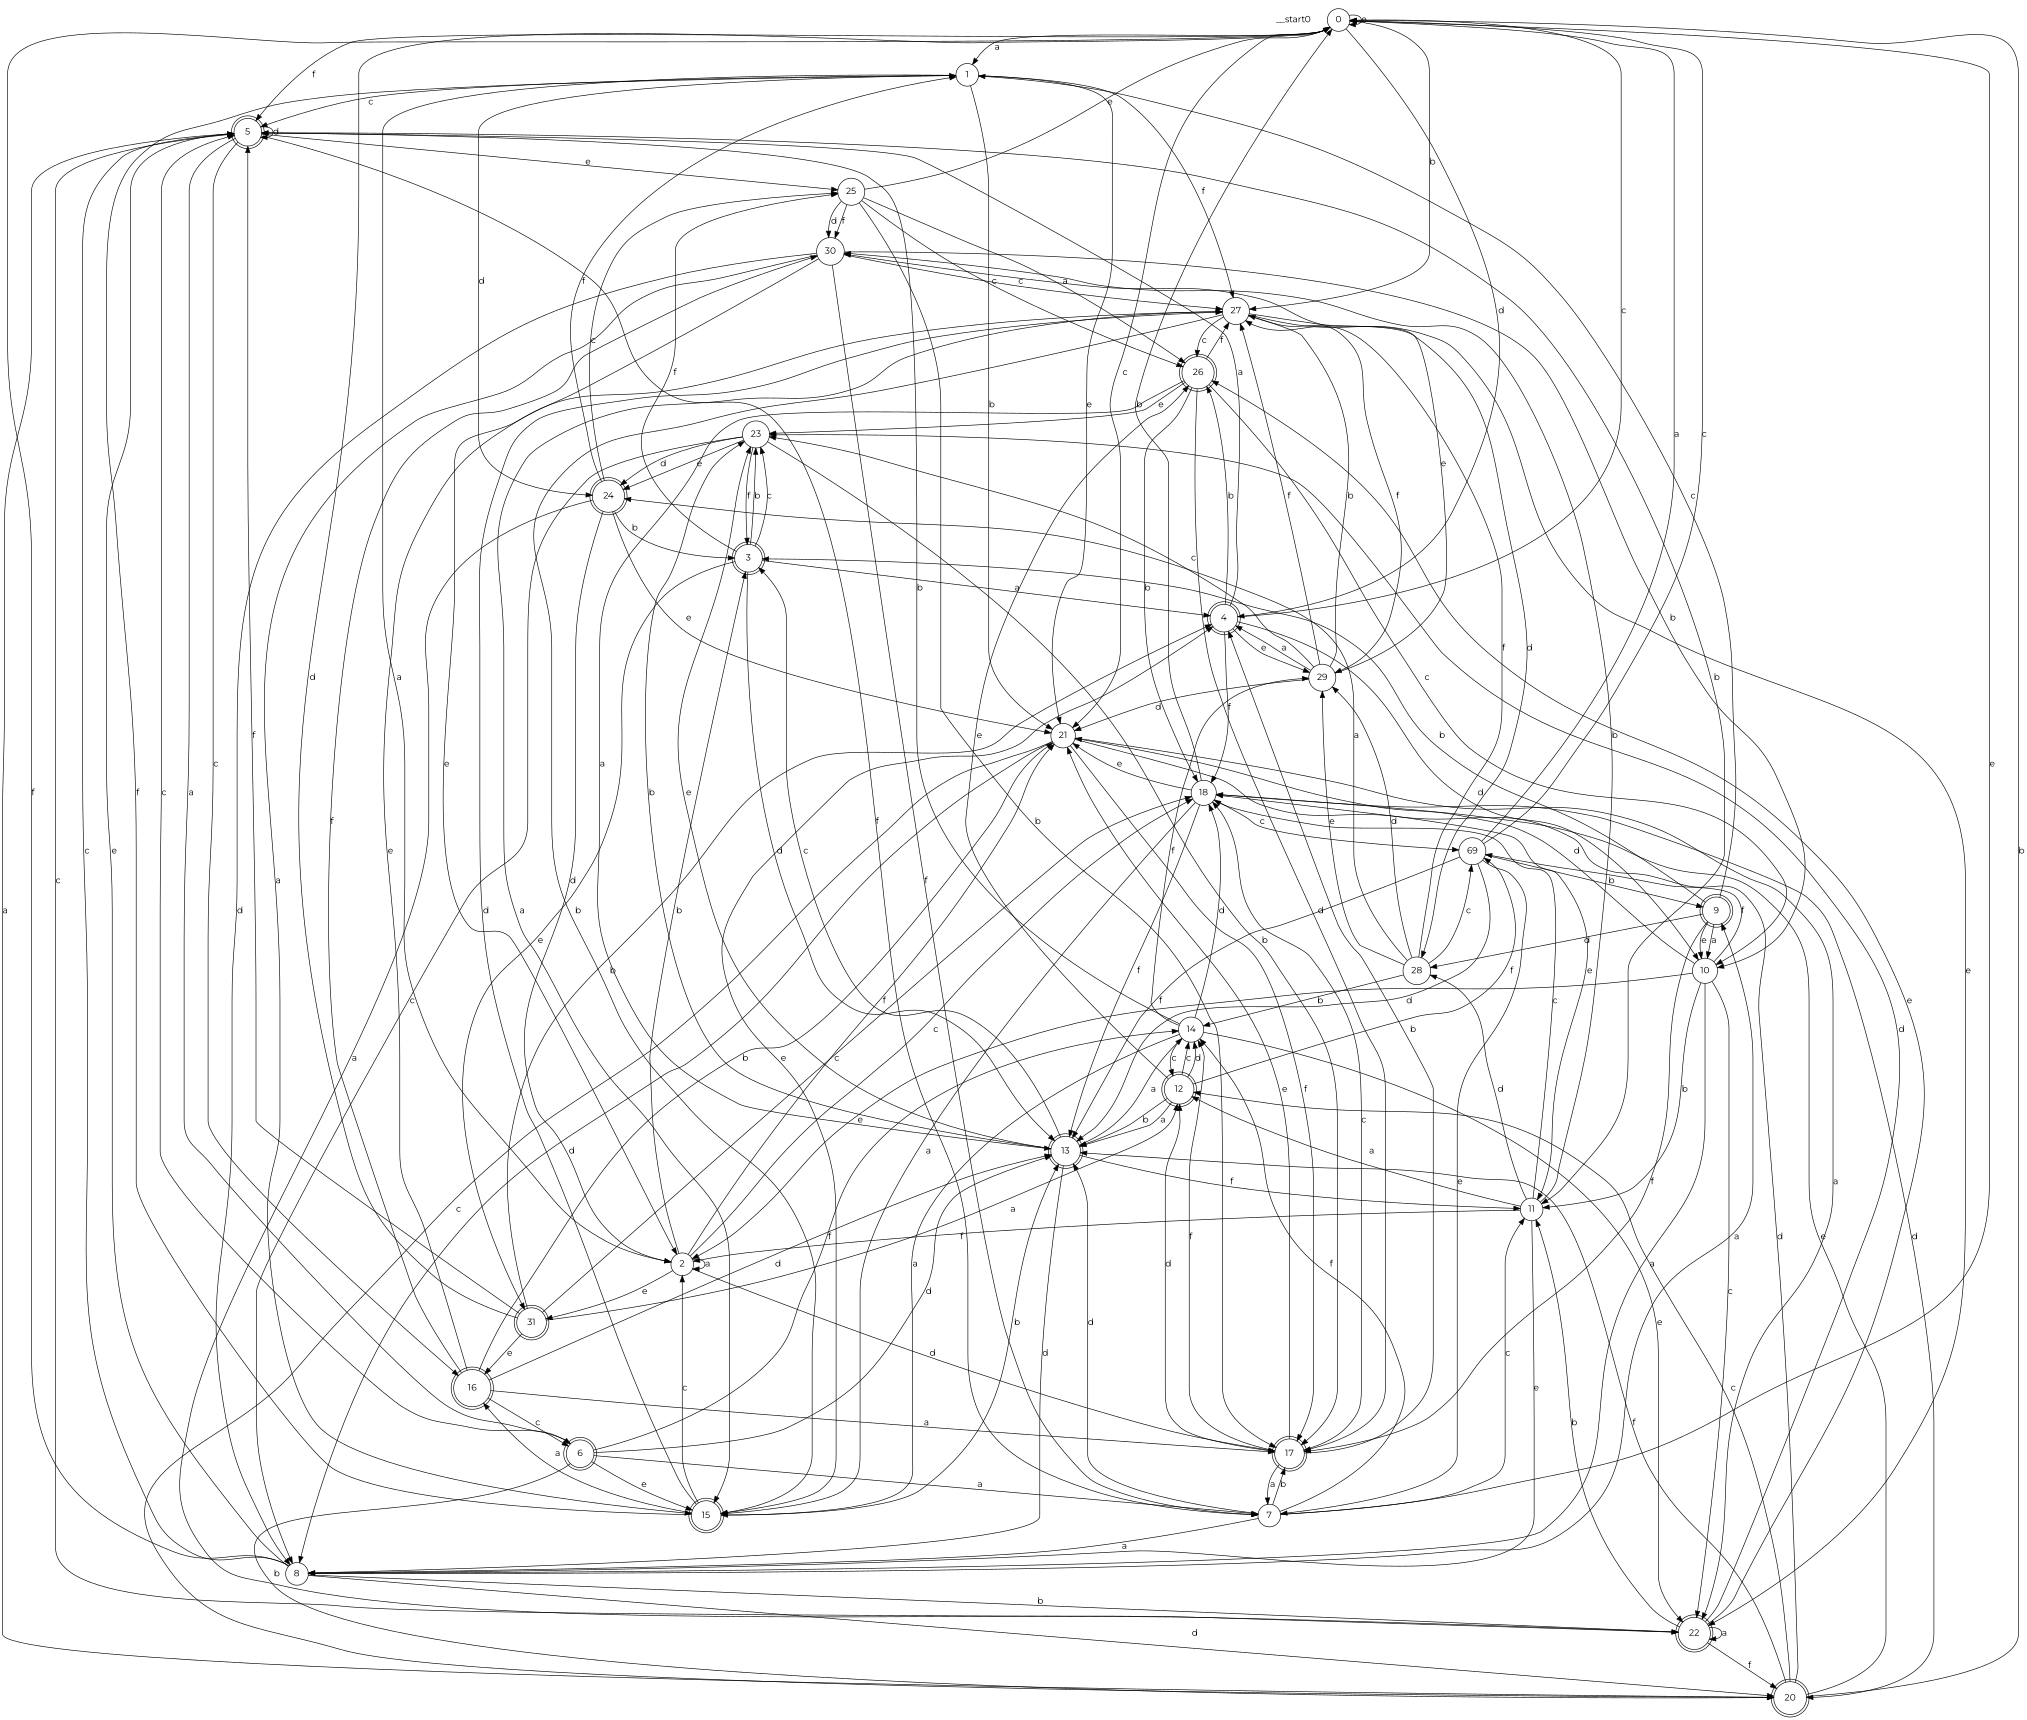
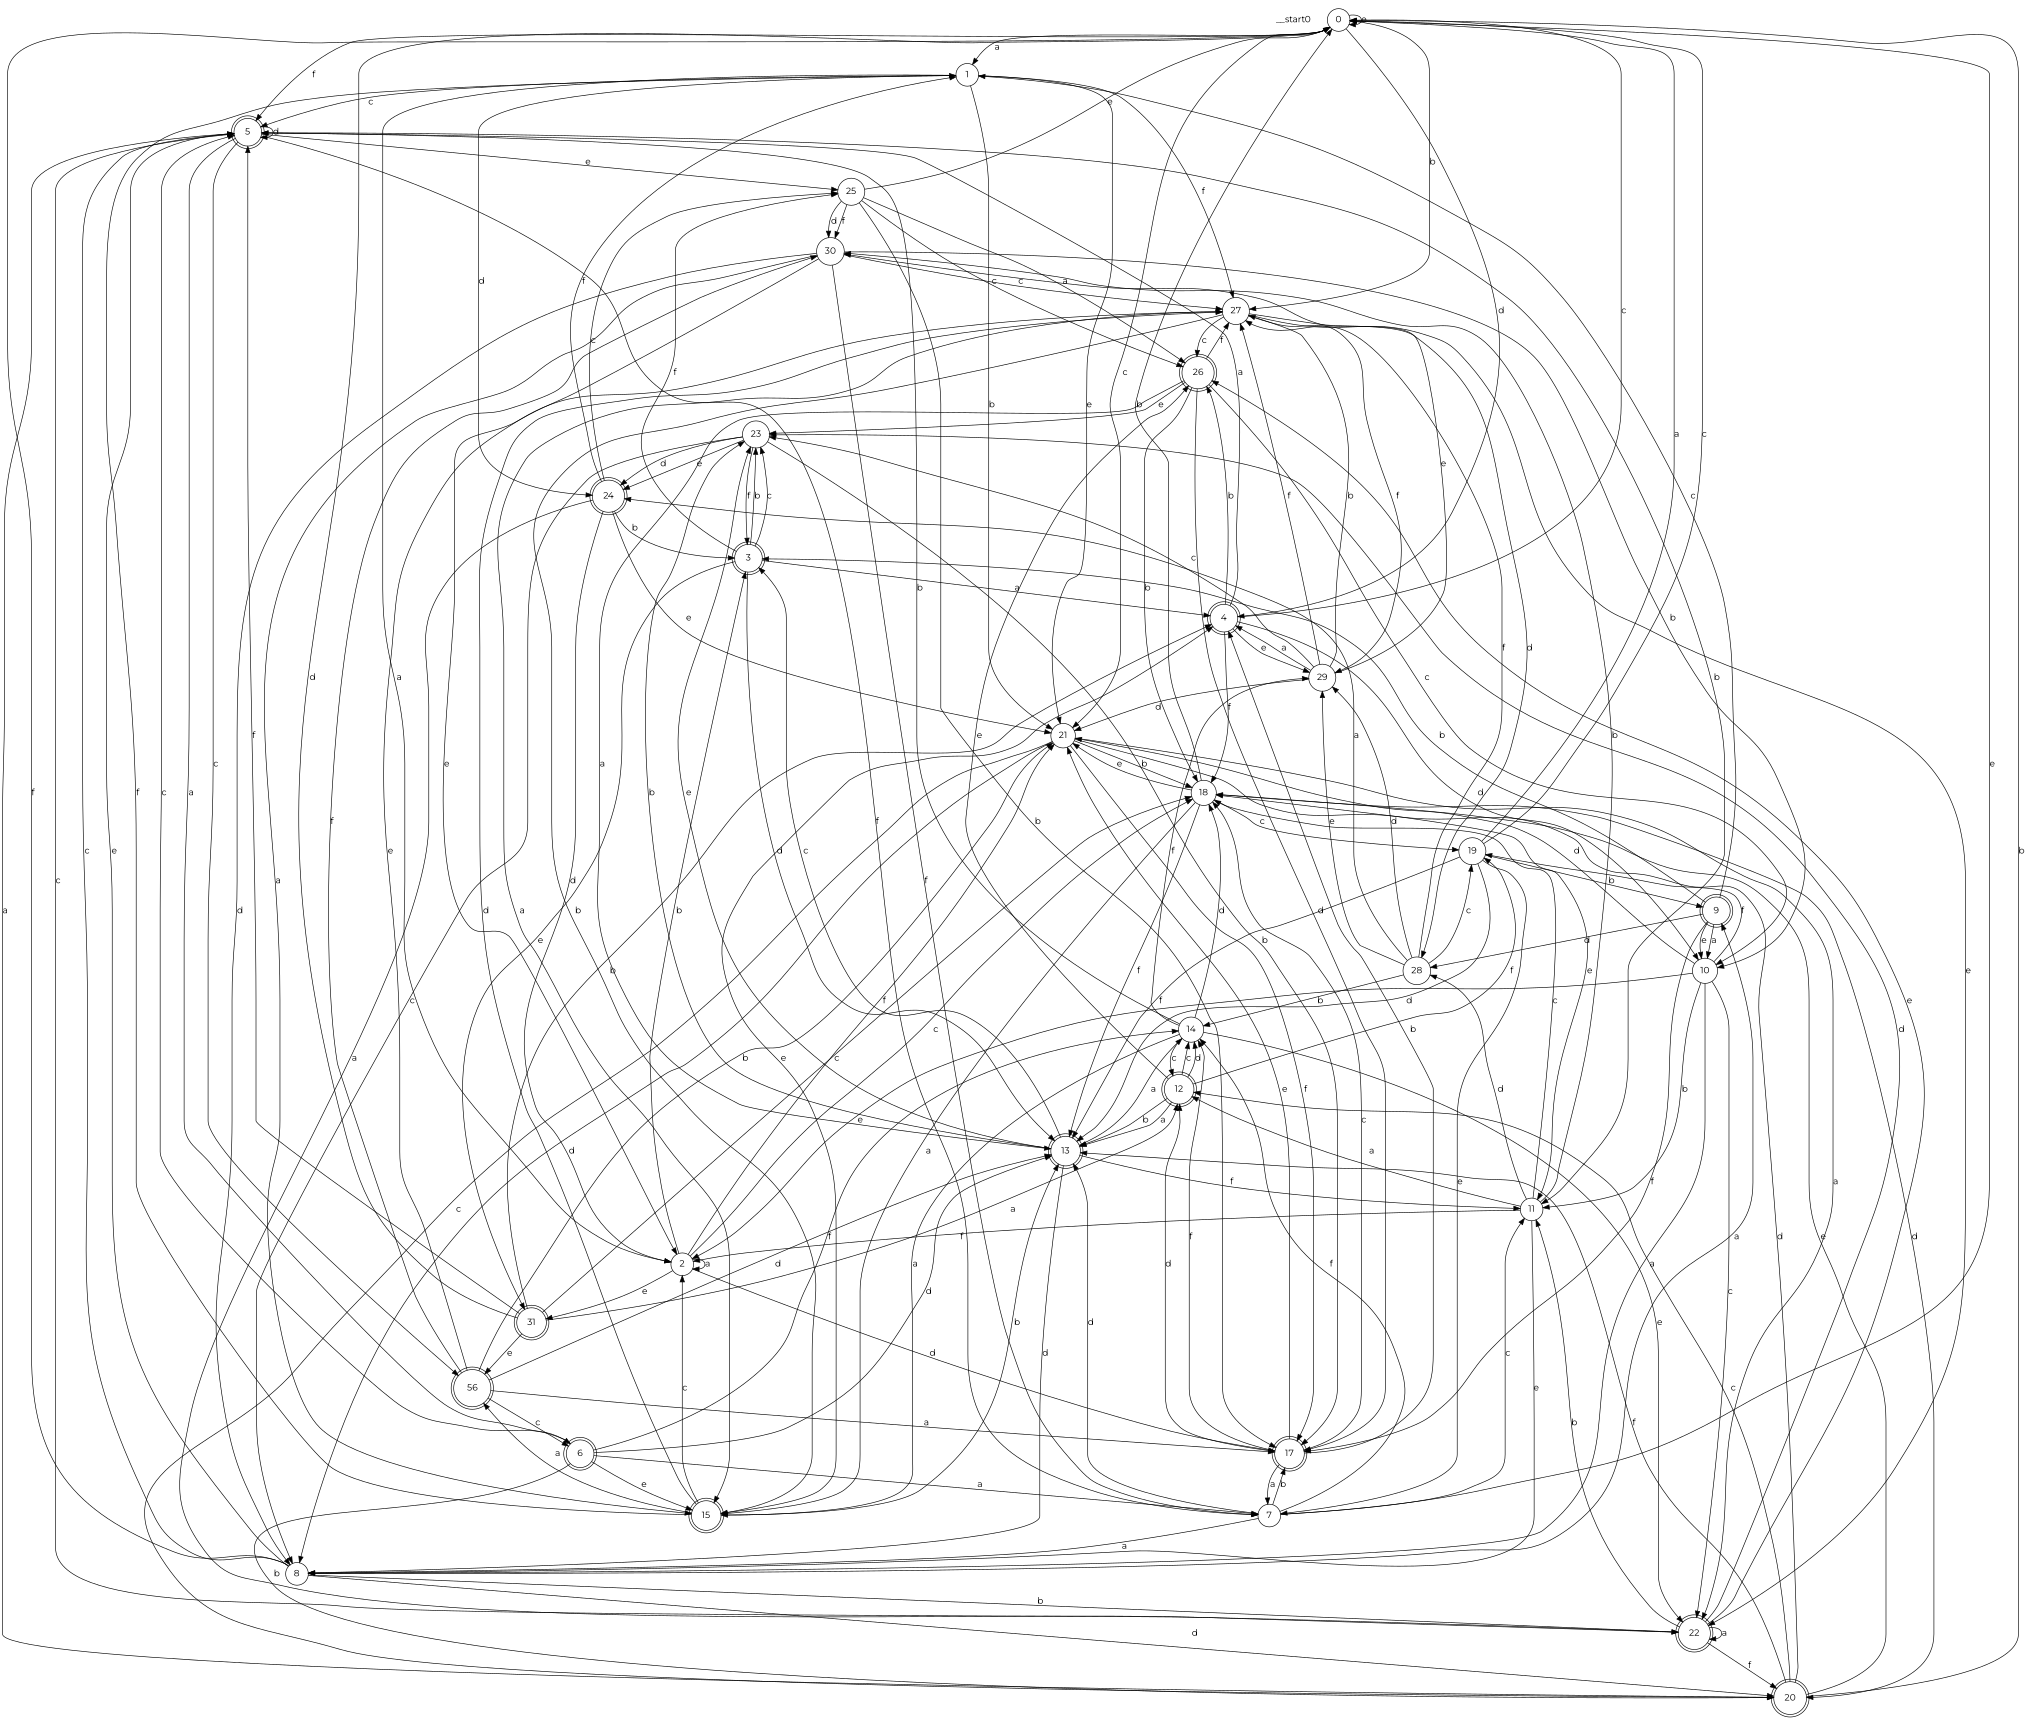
none -> (1130, 763)
(1472, 851) -> (1472, 851)
(472, 1388) -> (472, 1388)
